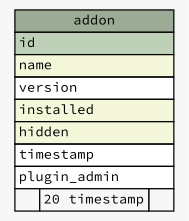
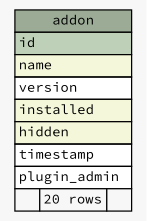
(94, 199) -> (73, 199)
